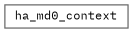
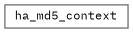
(66, 16) -> (66, 16)
